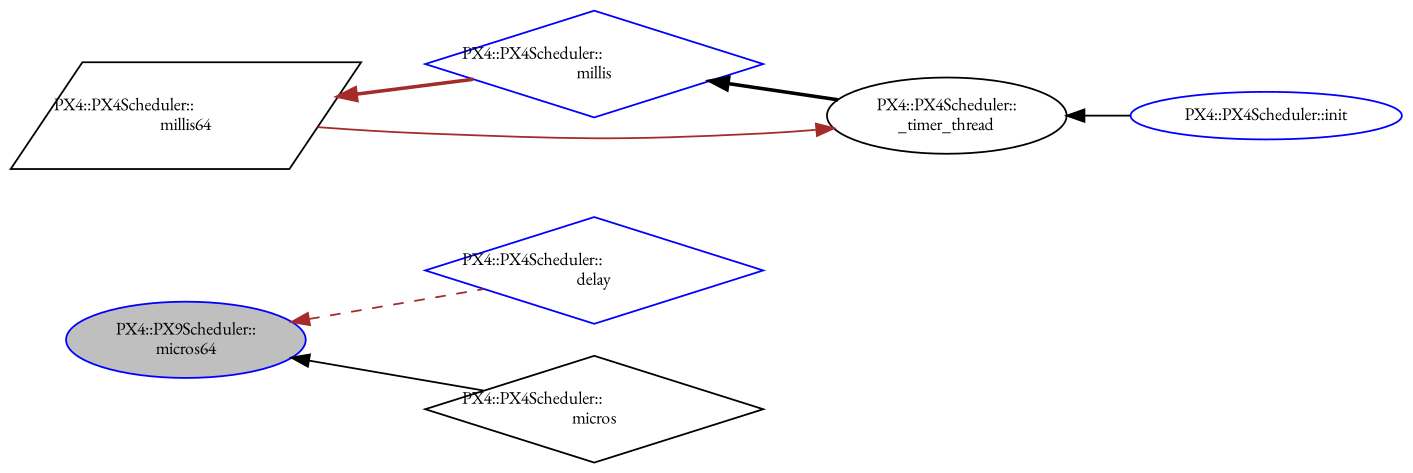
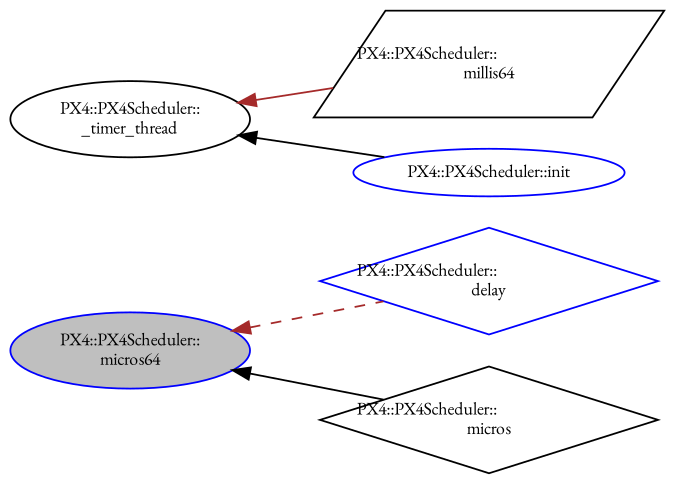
(594, 64) -> none
(186, 340) -> (130, 350)
